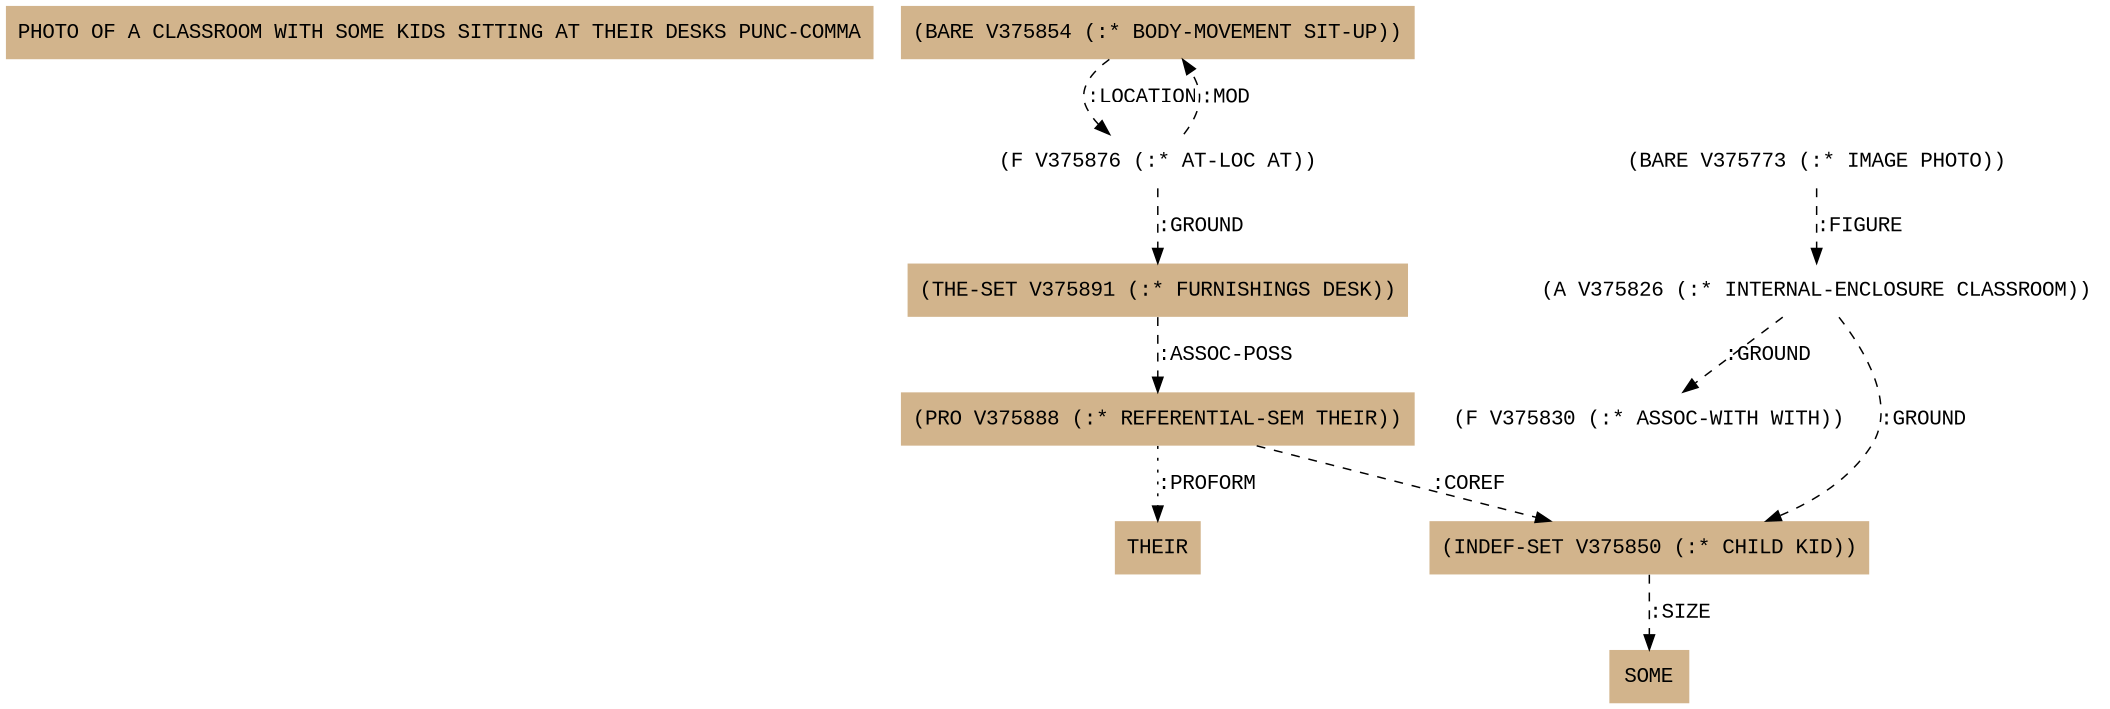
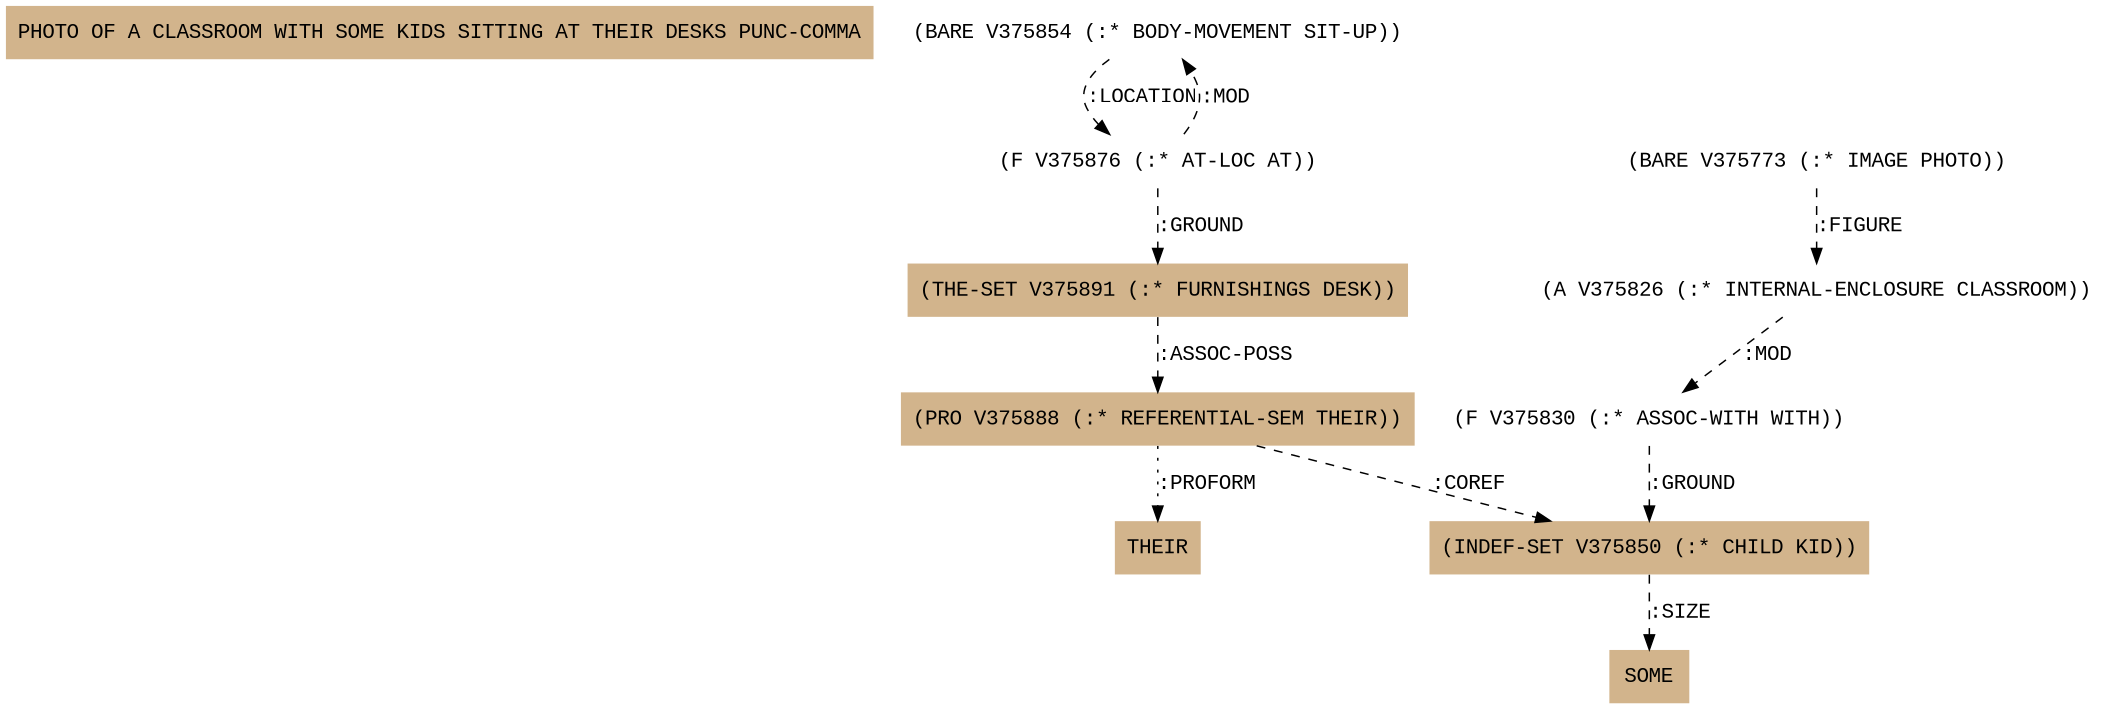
(1158, 33) -> (1158, 33)
(1768, 355) -> (1768, 355)
(1876, 435) -> (1649, 476)
